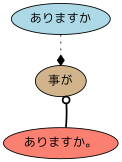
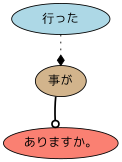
(61, 19) -> (61, 19)
(67, 115) -> (55, 108)
